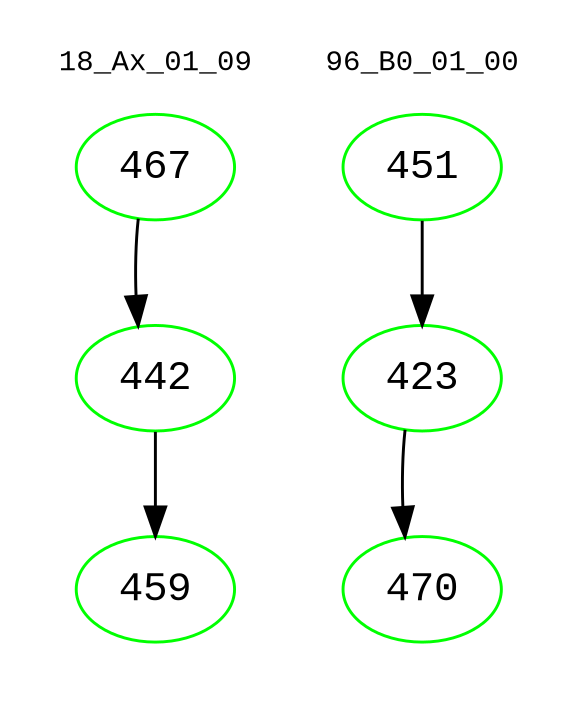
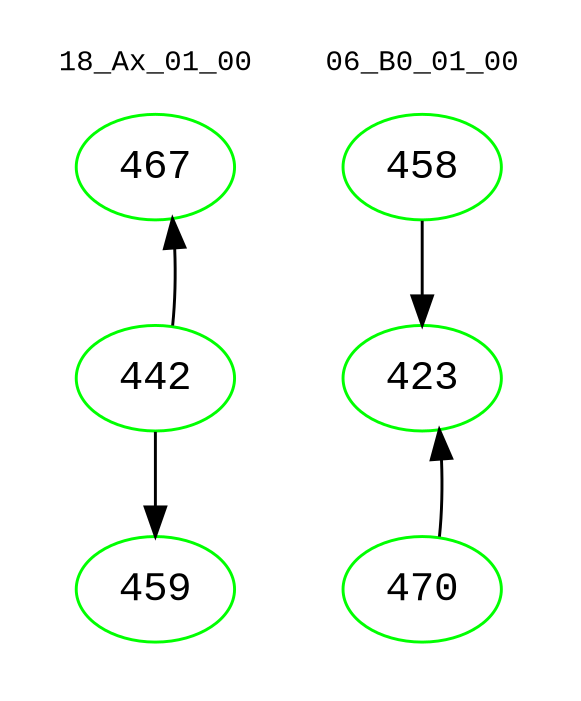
(157, 63) -> (157, 63)
(424, 63) -> (424, 63)
(422, 167) -> (422, 167)
(136, 257) -> (175, 287)
(403, 469) -> (442, 498)
